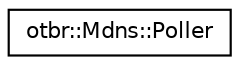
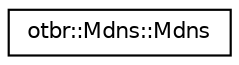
(120, 33) -> (120, 33)
